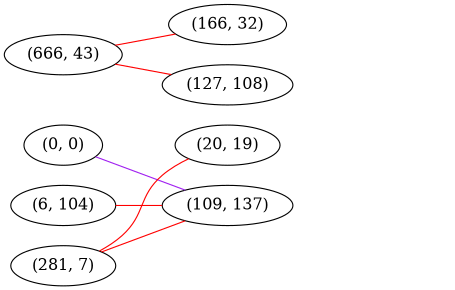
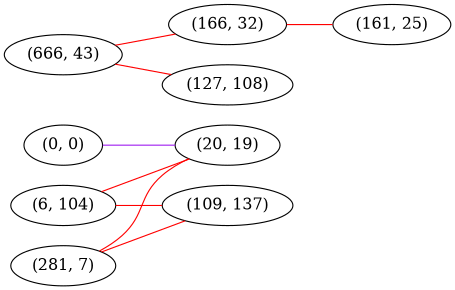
none -> (392, 25)
(140, 173) -> (139, 145)
none -> (145, 175)
